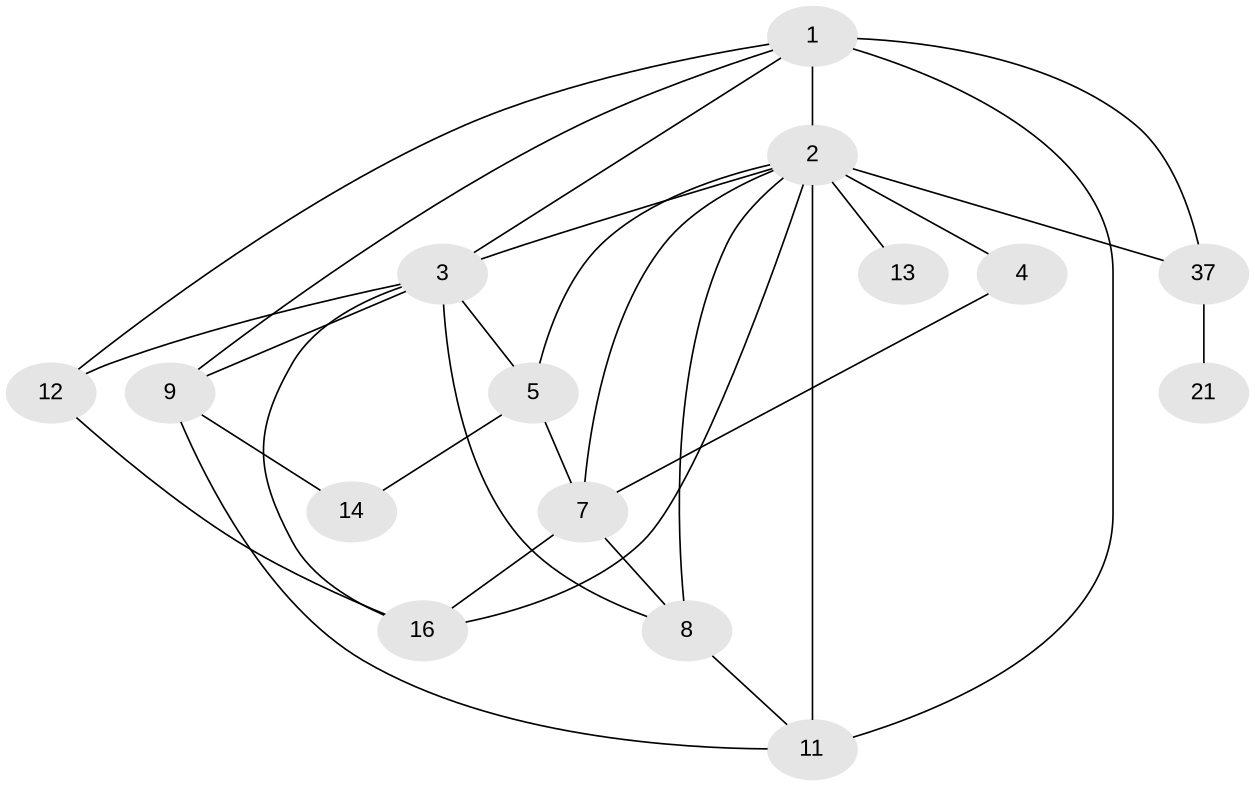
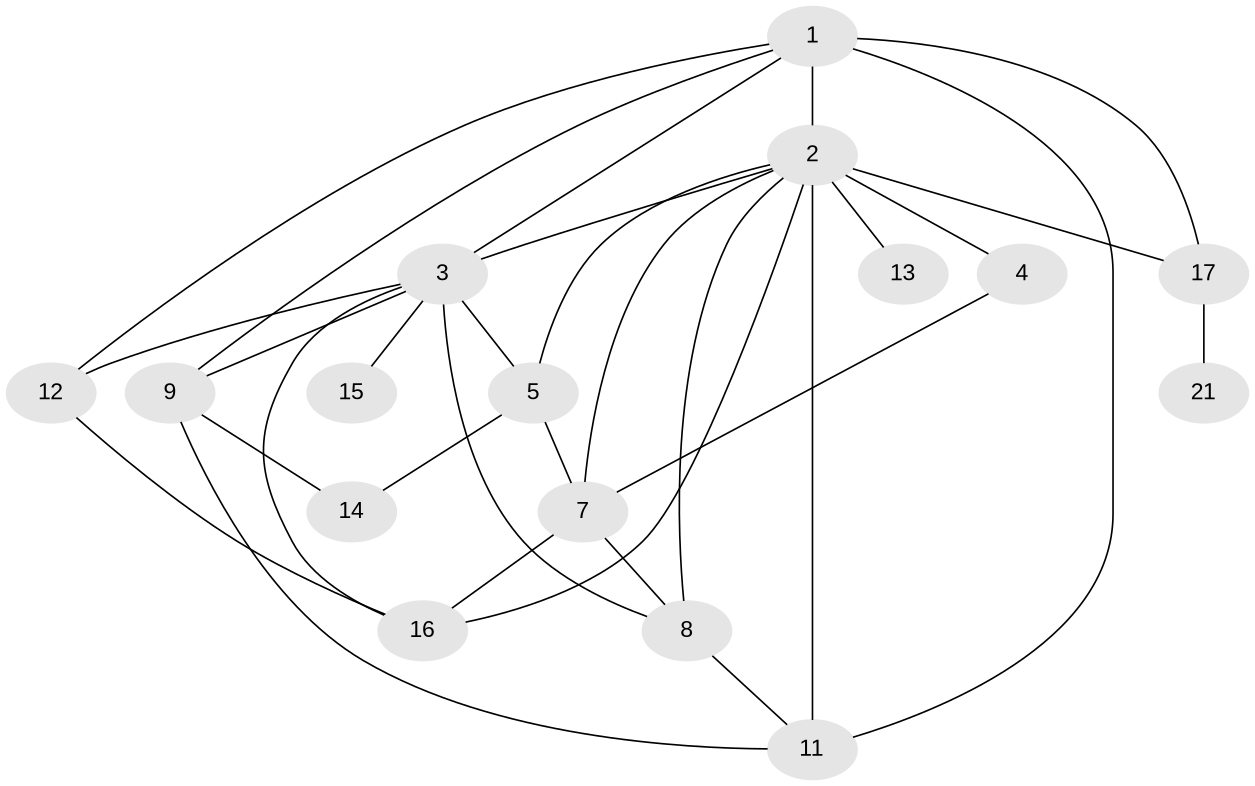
(1204, 274) -> (1204, 274)
none -> (352, 393)
